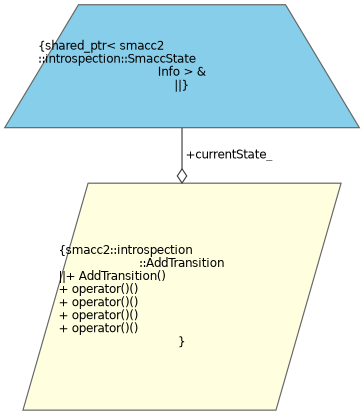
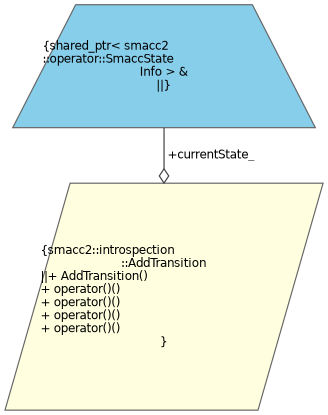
(182, 66) -> (164, 66)
